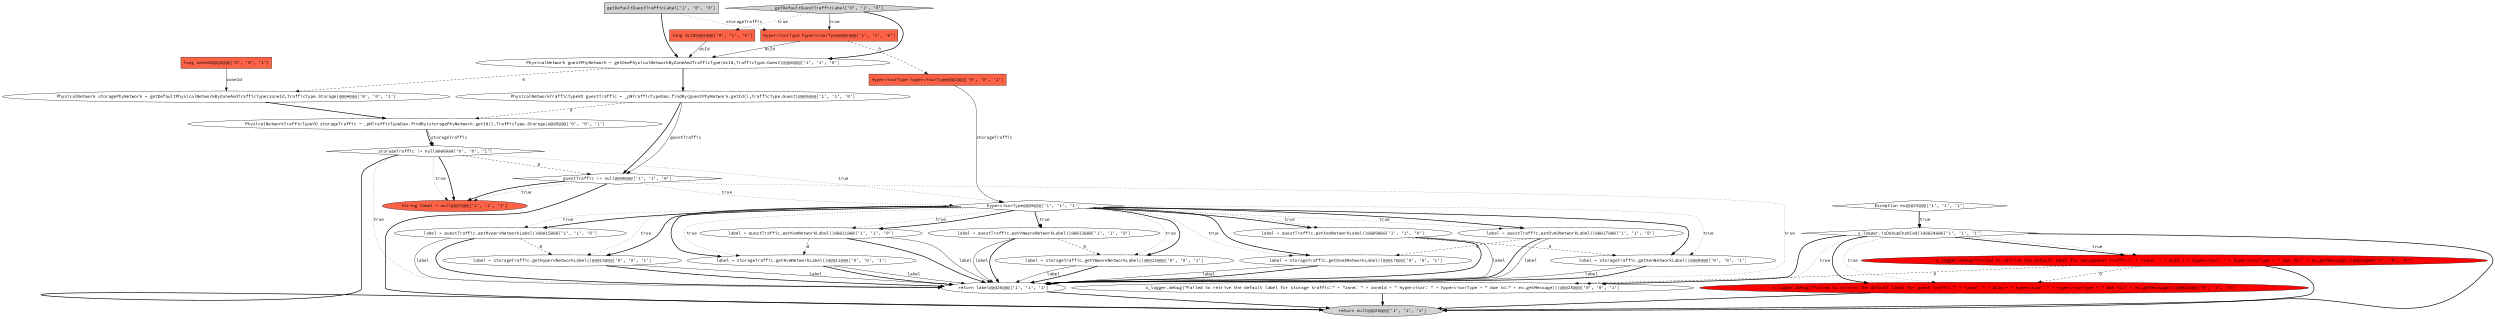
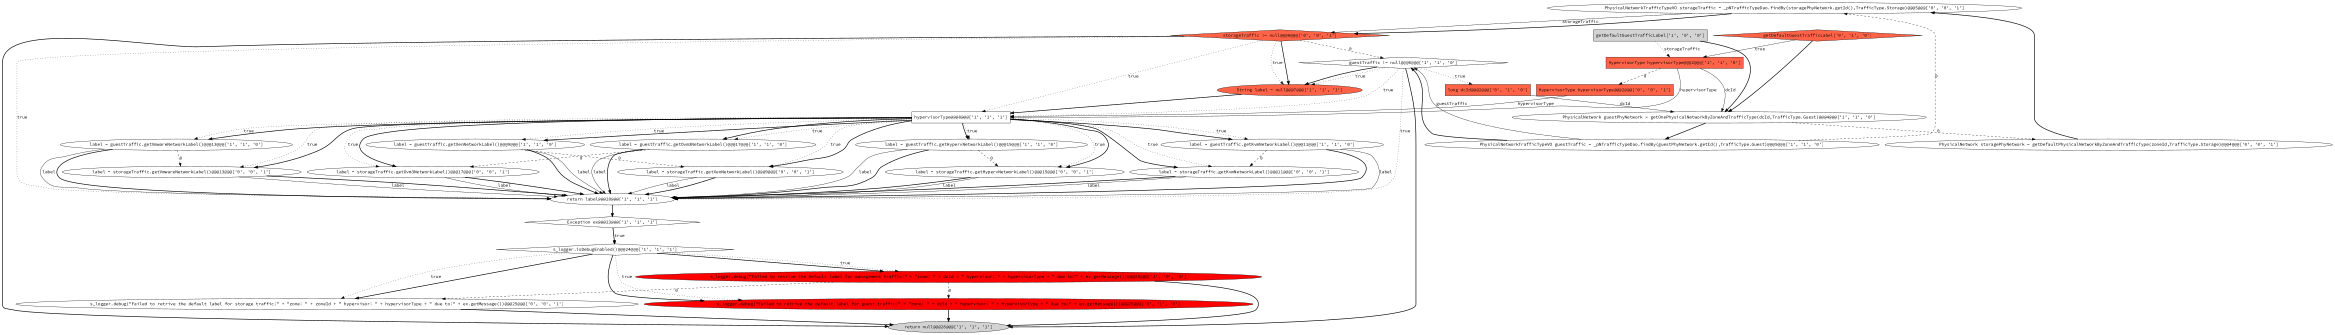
(829, 8) -> (1818, 35)
(775, 21) -> (1444, 75)
(226, 63) -> none
none -> (1128, 104)
none -> (1361, 113)
(994, 138) -> (1536, 104)
(435, 151) -> (1280, 35)
(1034, 206) -> (961, 117)
(2290, 299) -> none
(1187, 301) -> (612, 209)
